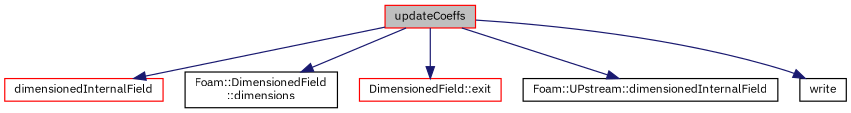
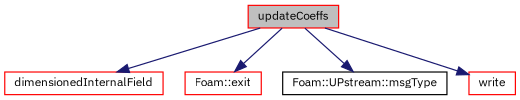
(261, 90) -> none
(430, 90) -> (223, 83)
(650, 90) -> (365, 83)
(823, 90) -> (492, 83)
